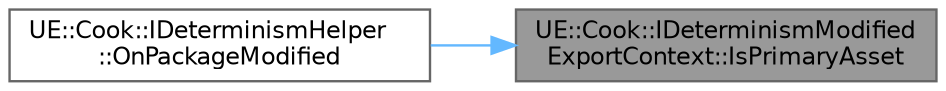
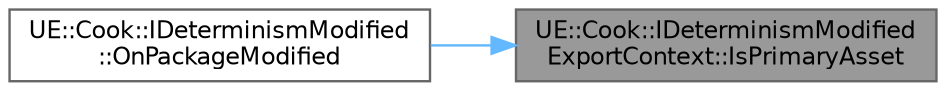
(220, 45) -> (220, 45)
